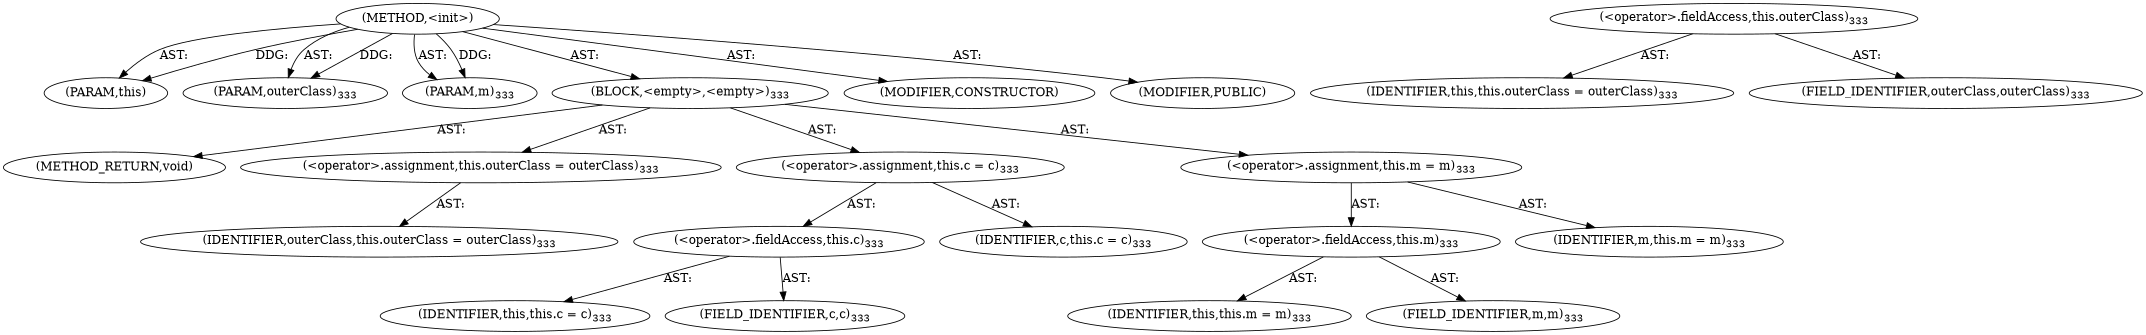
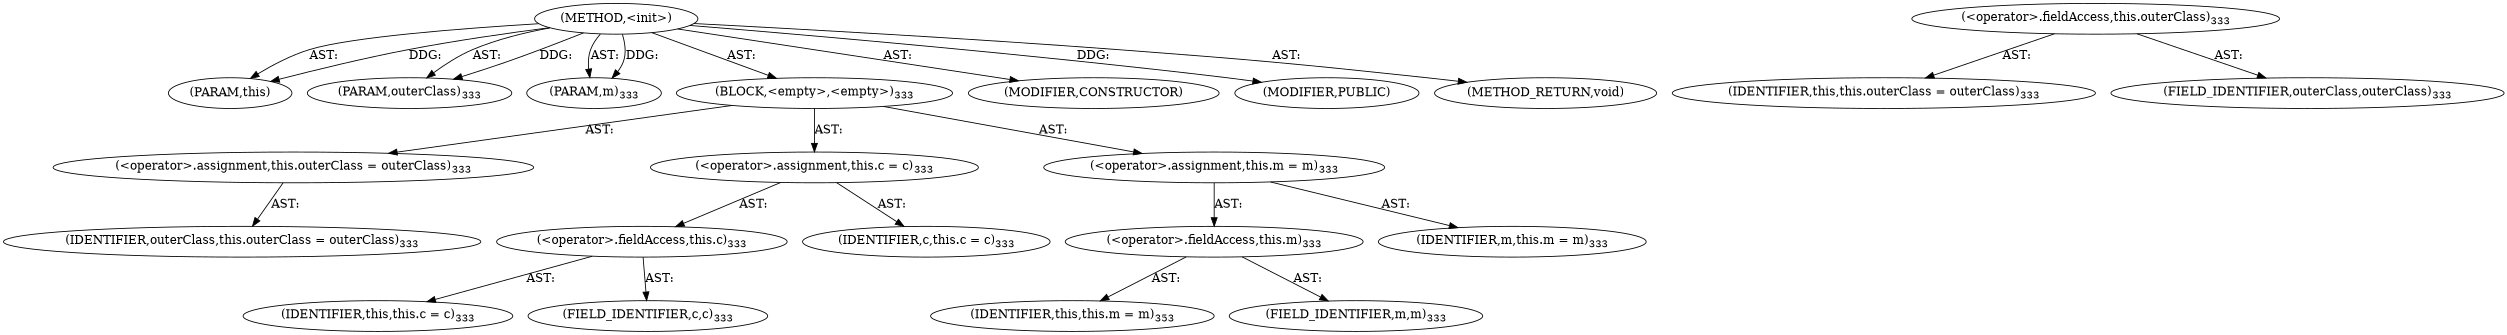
(969, 56) -> (1095, 56)
(402, 130) -> (1076, 47)
(1302, 315) -> (1165, 315)
